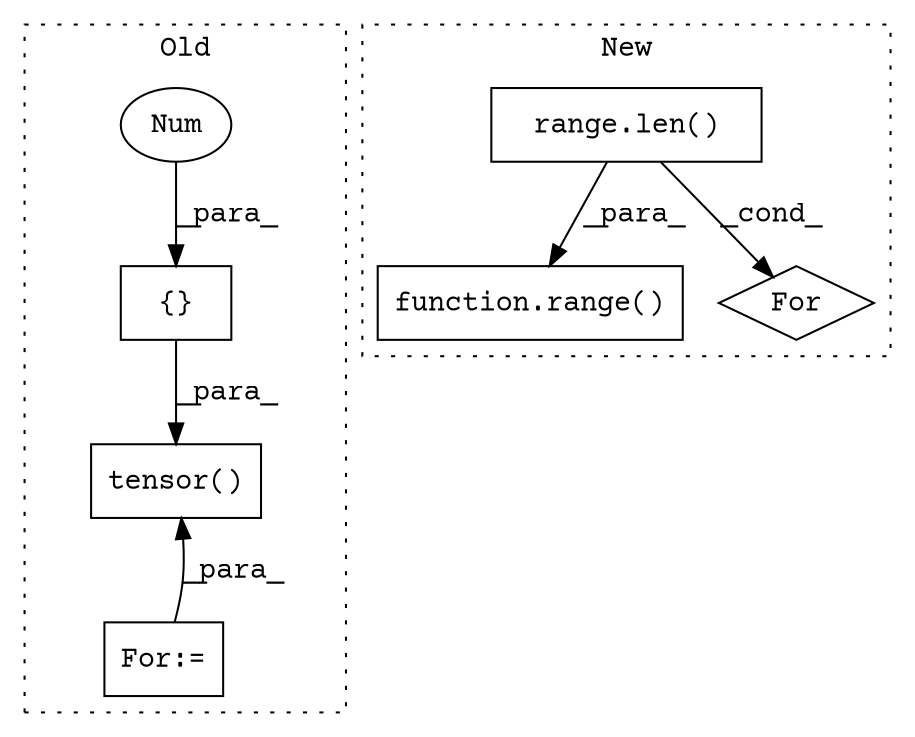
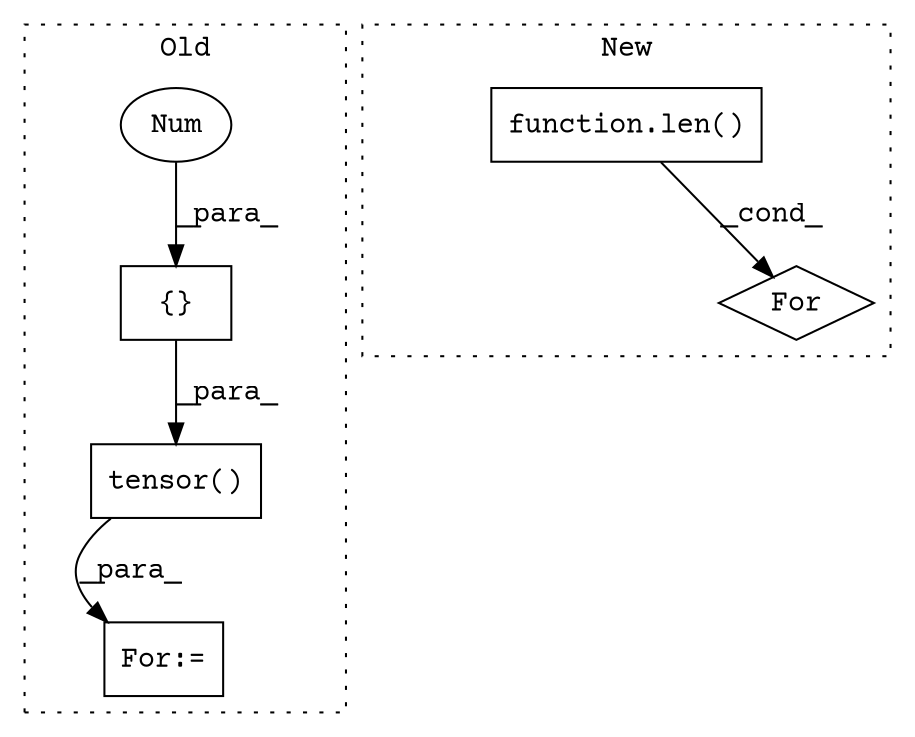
(626, 125) -> (626, 125)
(530, 303) -> none
(183, 581) -> (78, 559)
